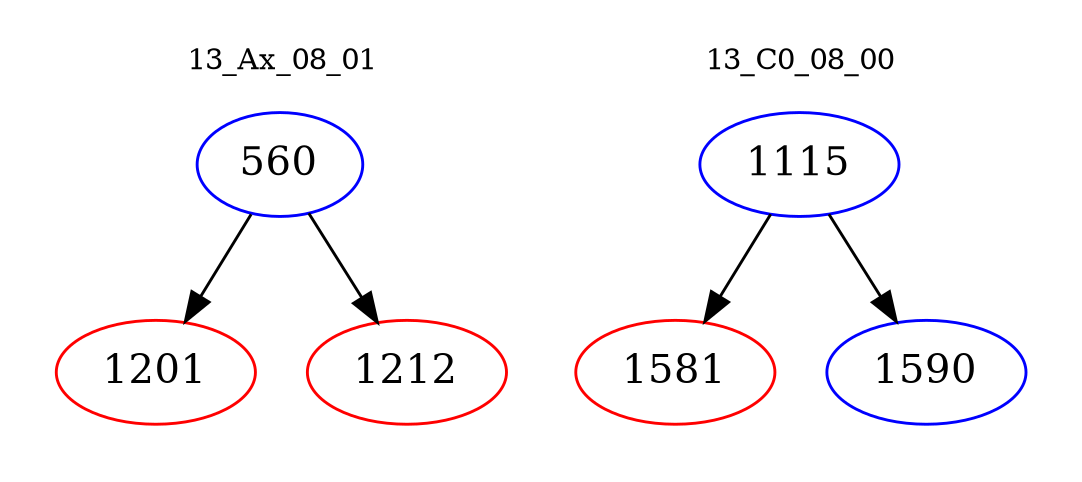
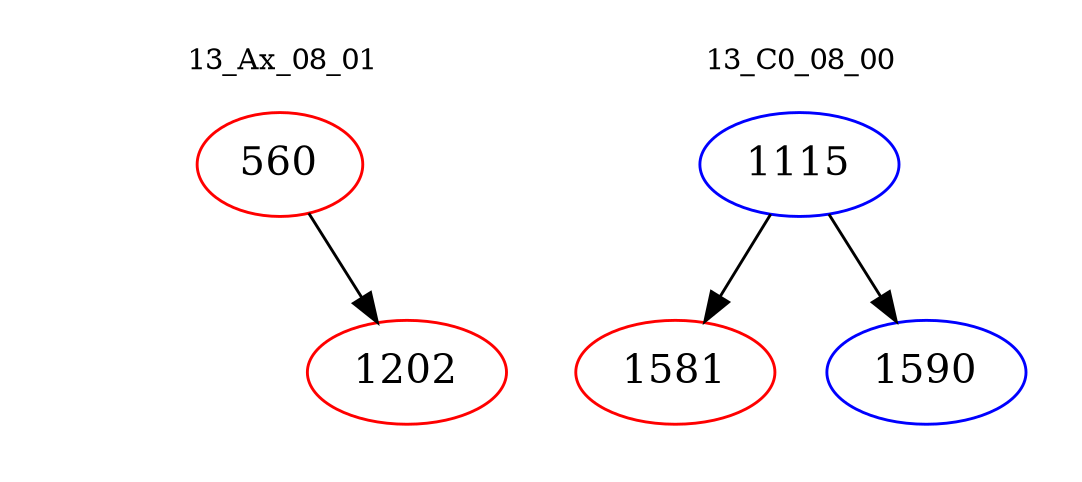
(280, 165) -> (280, 165)
(156, 372) -> none
(407, 372) -> (407, 372)
